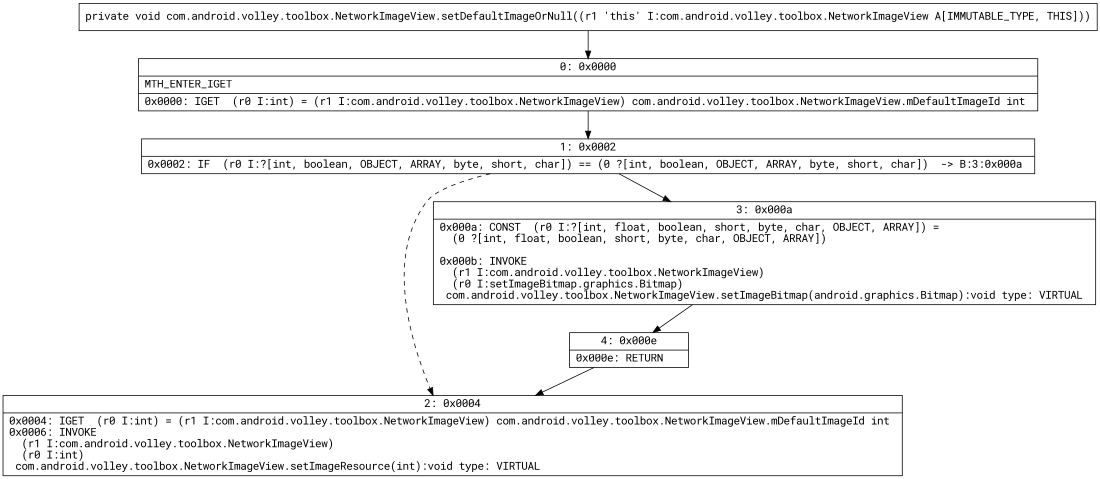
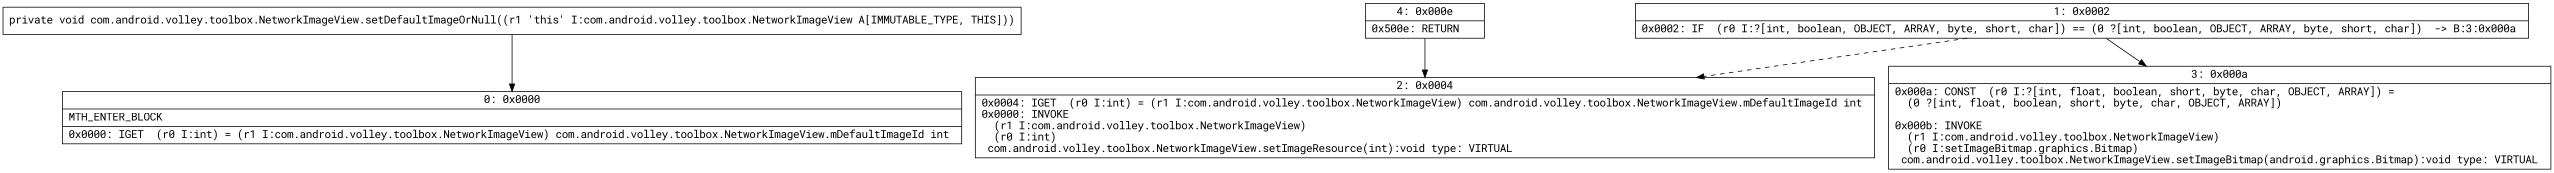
(188, 84) -> (115, 117)
(588, 121) -> none
(676, 316) -> none
(629, 358) -> (1425, 29)
(59, 433) -> (1032, 115)
